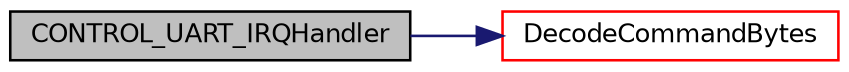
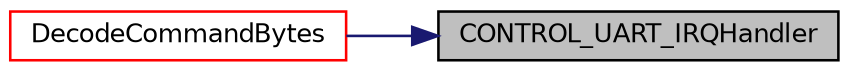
(443, 36) -> (379, 36)
